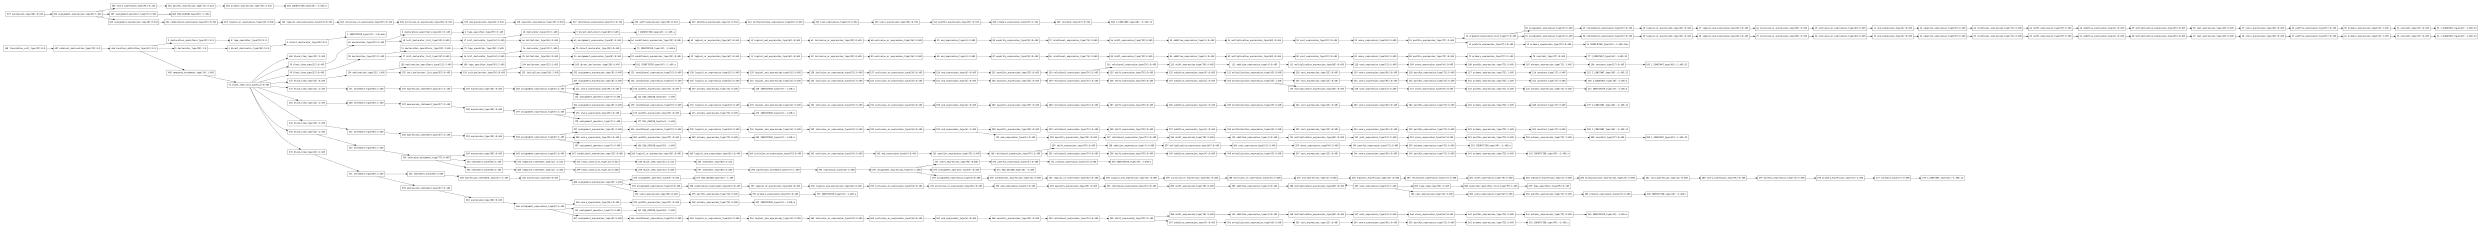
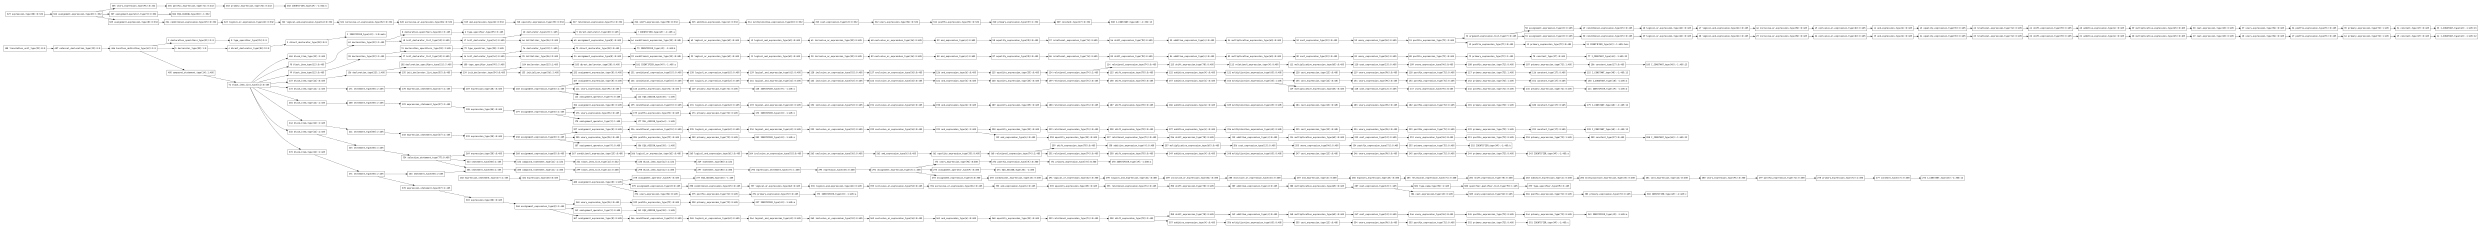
(1254, 65) -> (1254, 65)
(451, 176) -> (454, 172)
(1350, 185) -> (1349, 187)
